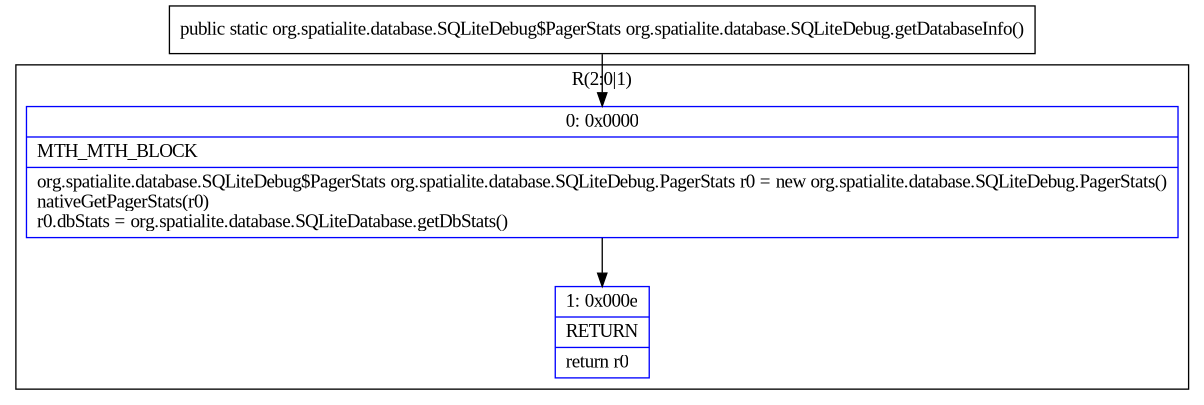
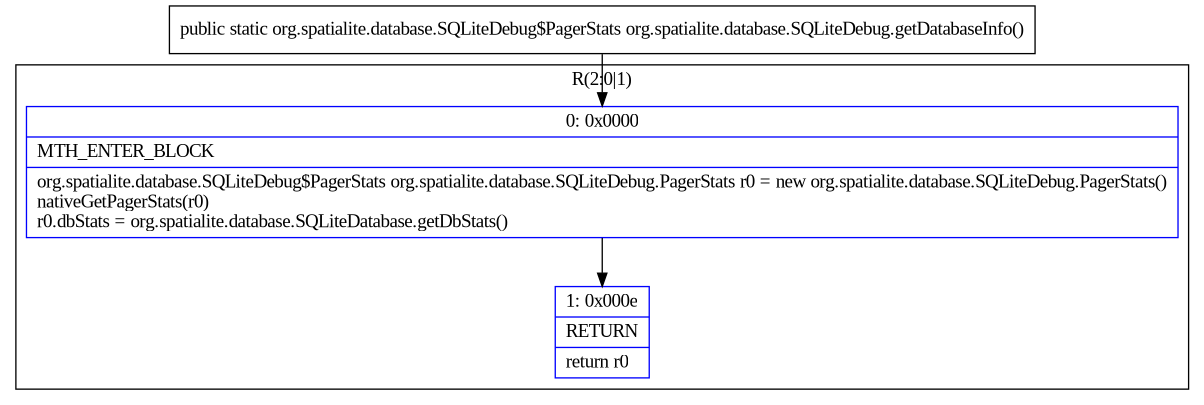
(117, 152) -> (126, 152)
